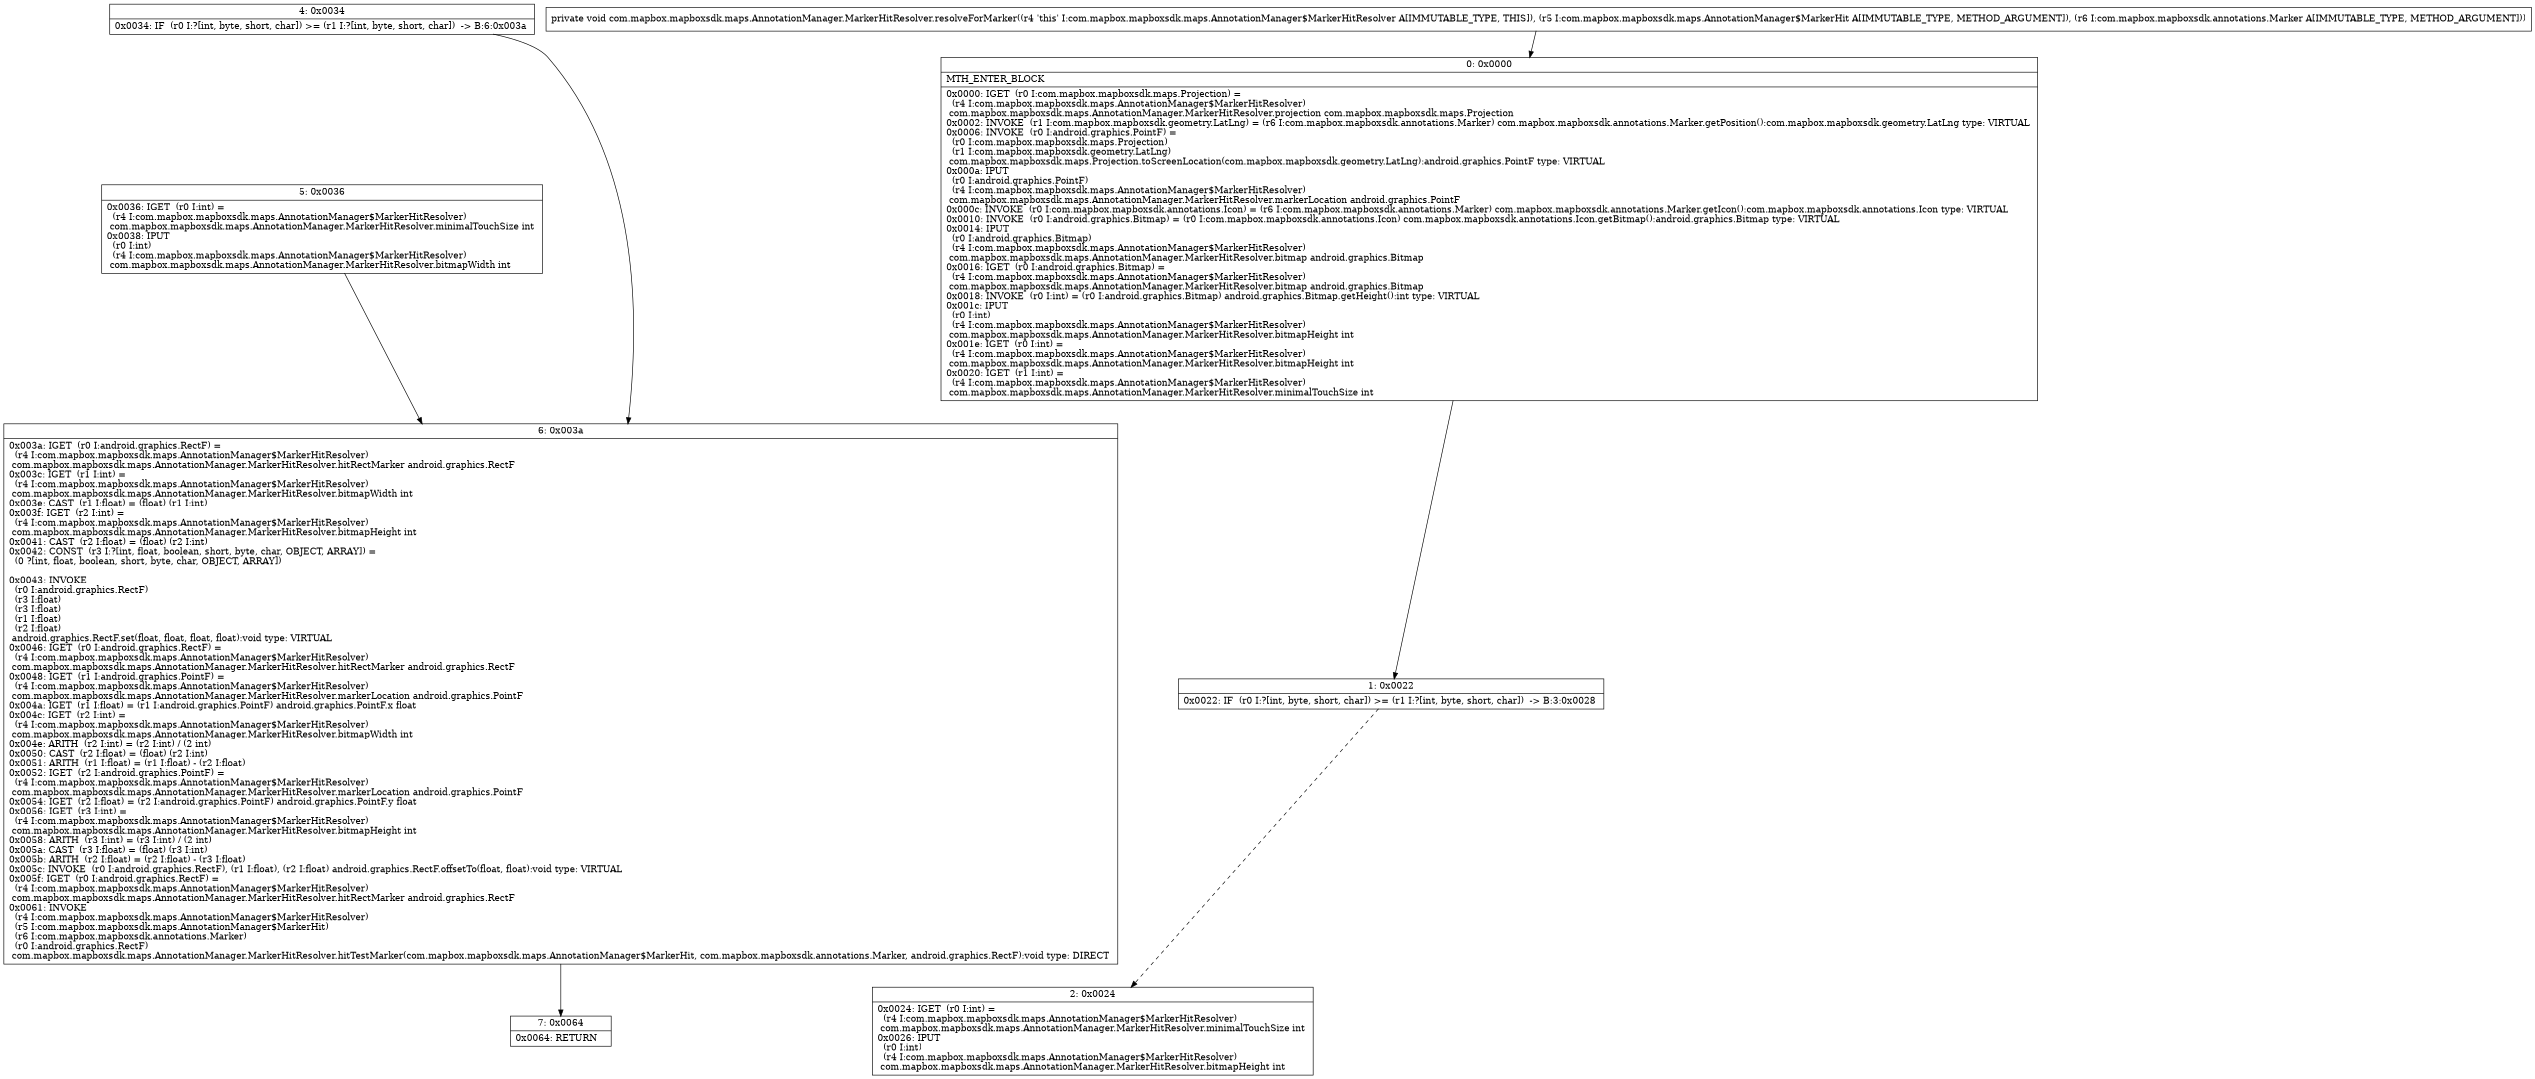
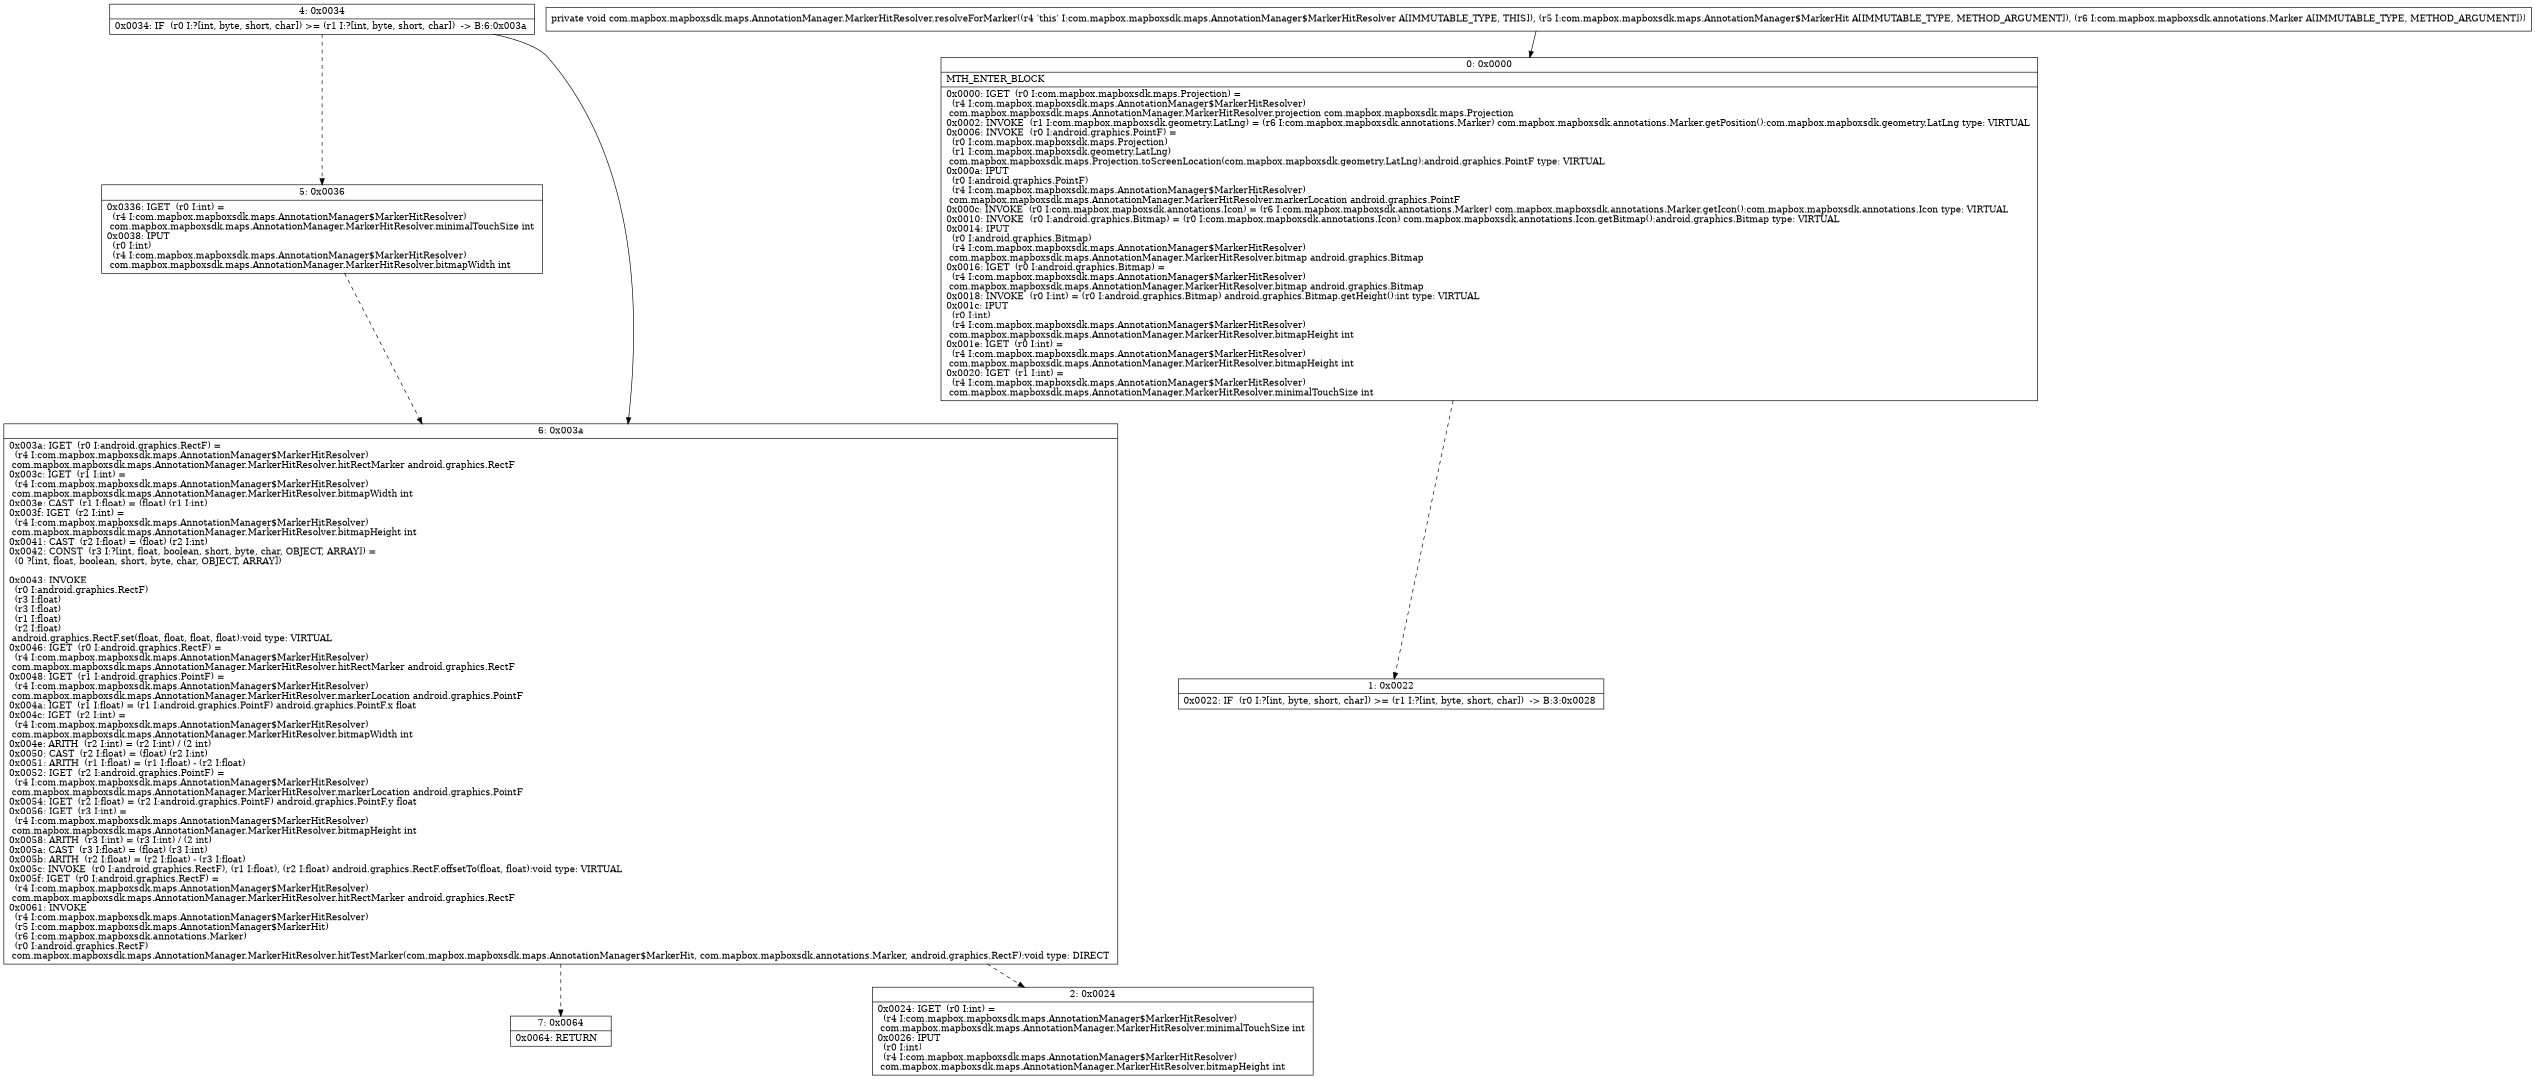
none -> (322, 106)
(167, 208) -> (167, 208)
(382, 346) -> (382, 346)
(1424, 537) -> (1424, 537)
(1257, 846) -> (1003, 974)
(561, 987) -> (561, 987)
